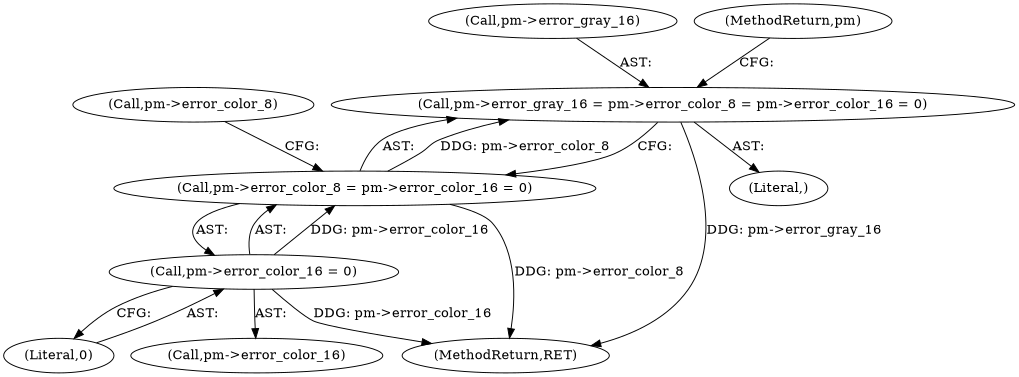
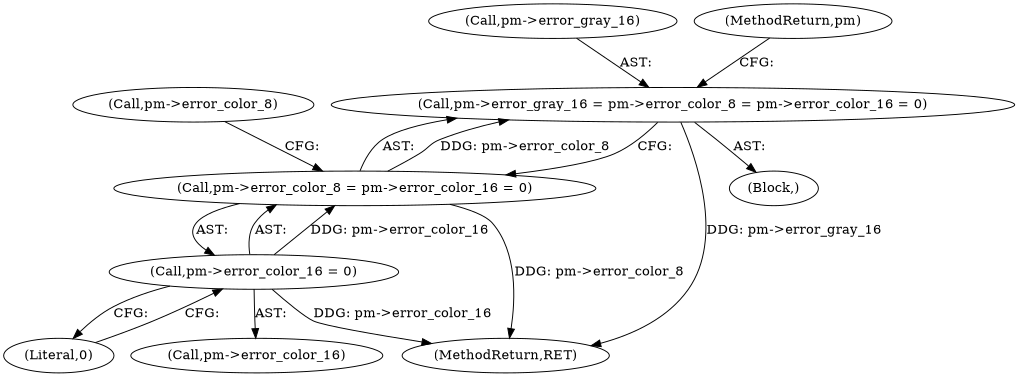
(779, 188) -> (774, 188)
(205, 314) -> (204, 314)
